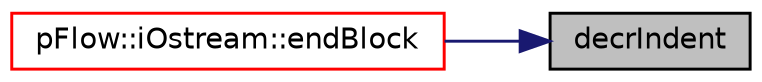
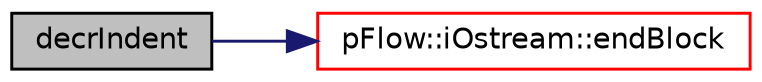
(482, 41) -> (249, 41)
